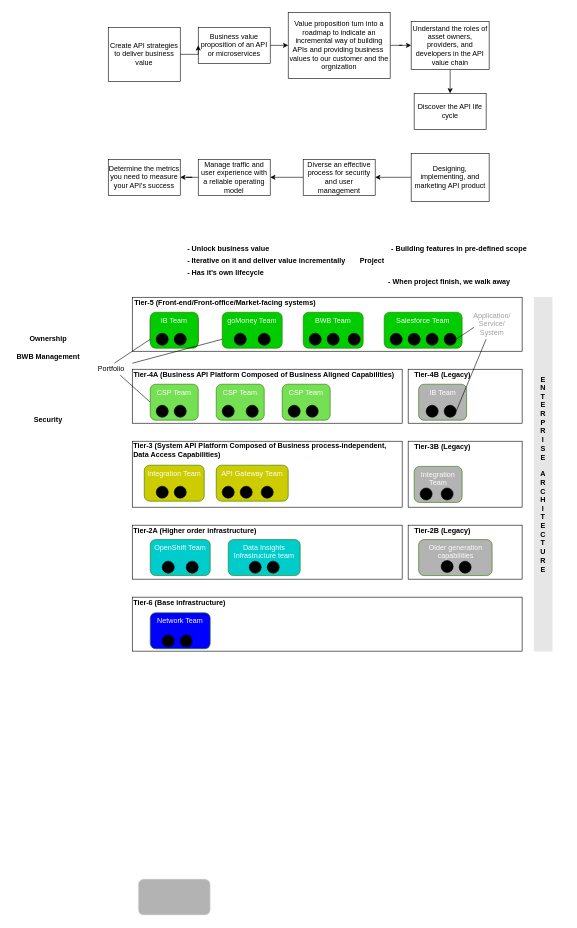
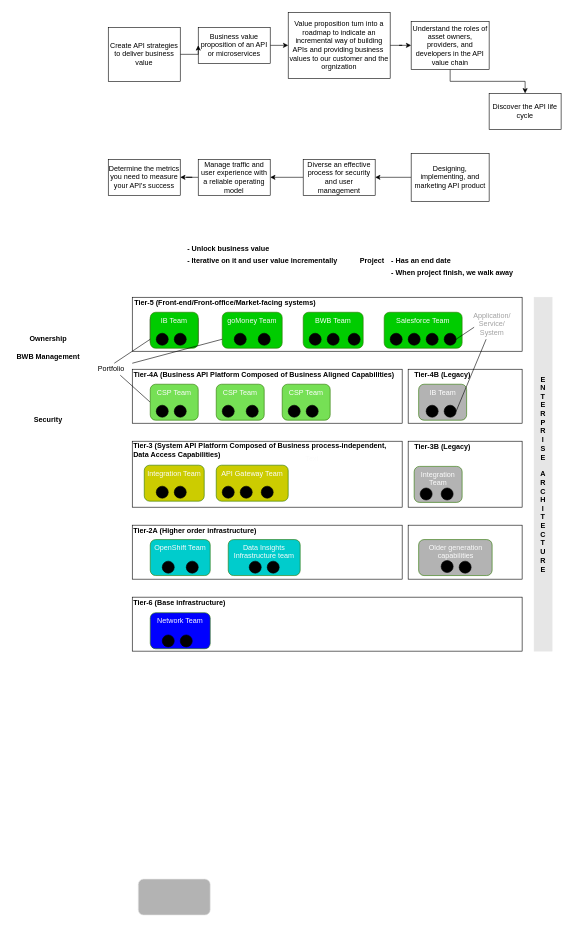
(450, 111) -> (525, 111)
(468, 249) -> none
(272, 261) -> (268, 261)
none -> (477, 261)
(273, 273) -> none
(474, 282) -> (477, 273)
(443, 531) -> none
